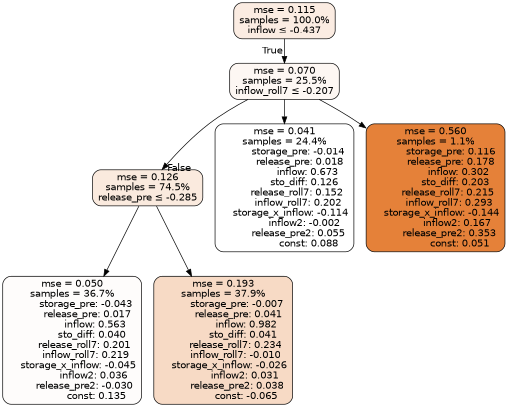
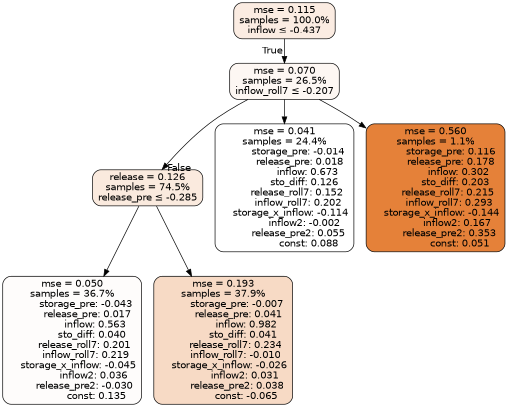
(284, 81) -> (284, 81)
(148, 188) -> (148, 188)
